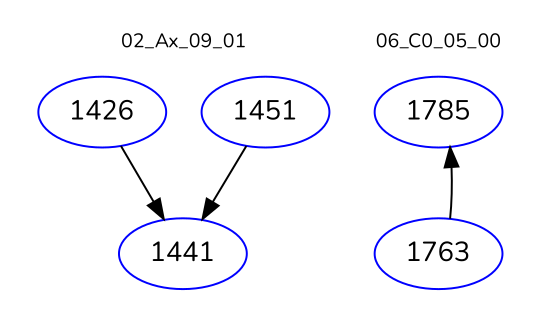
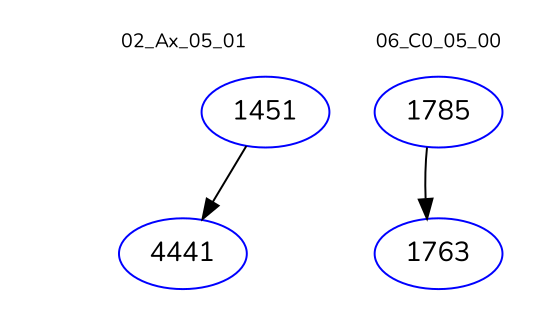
(184, 42) -> (184, 42)
(102, 112) -> none
(452, 193) -> (425, 173)
(183, 254) -> (183, 254)
